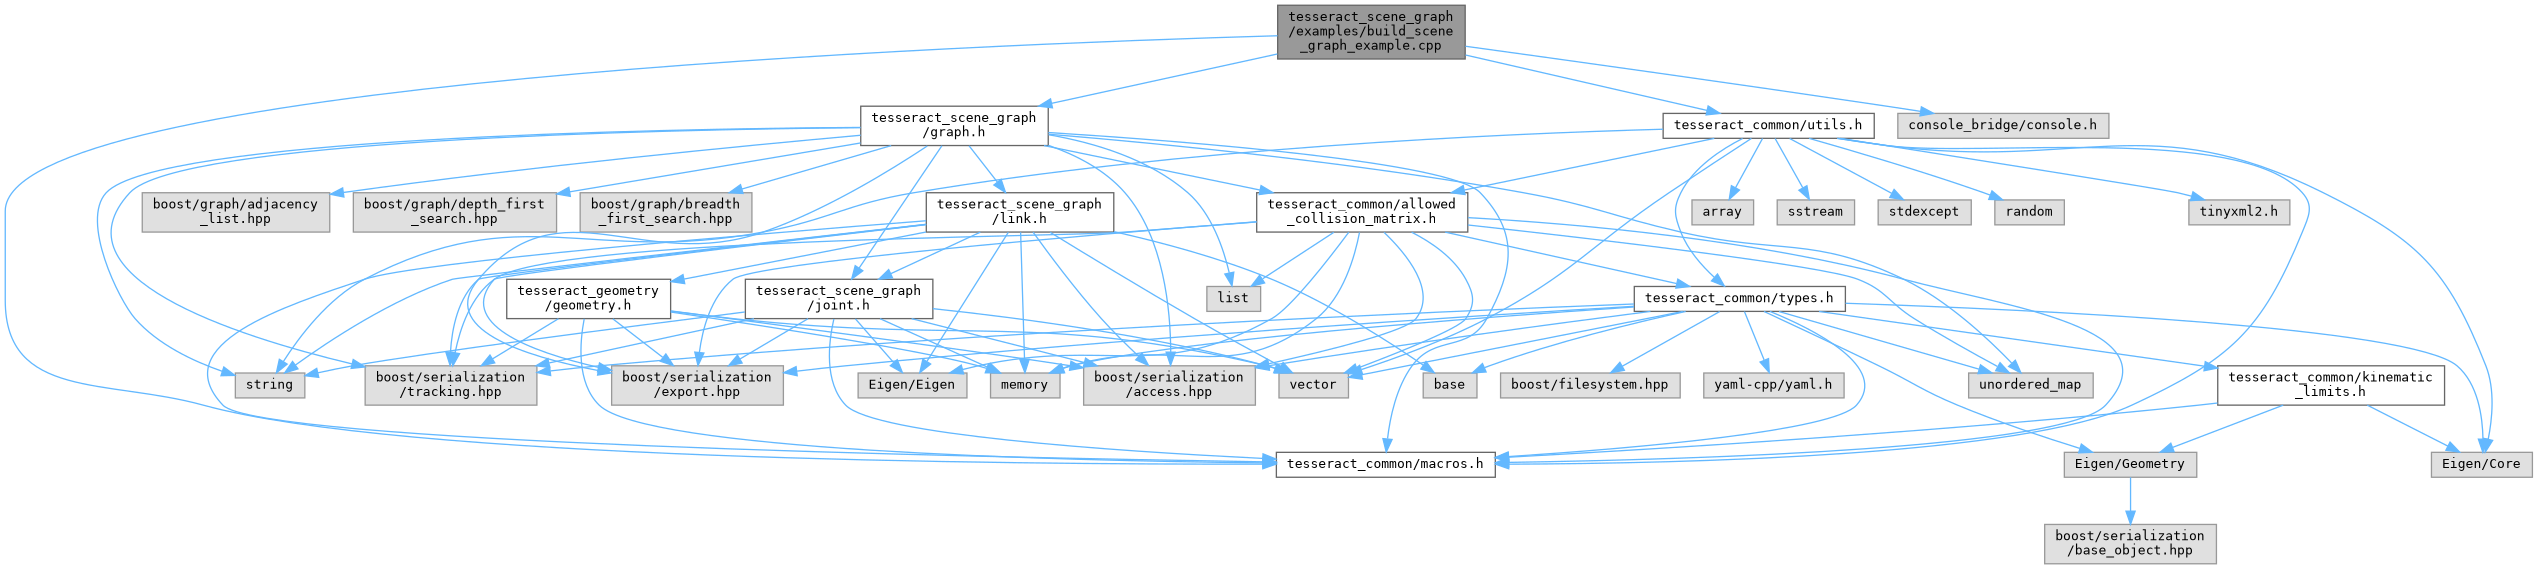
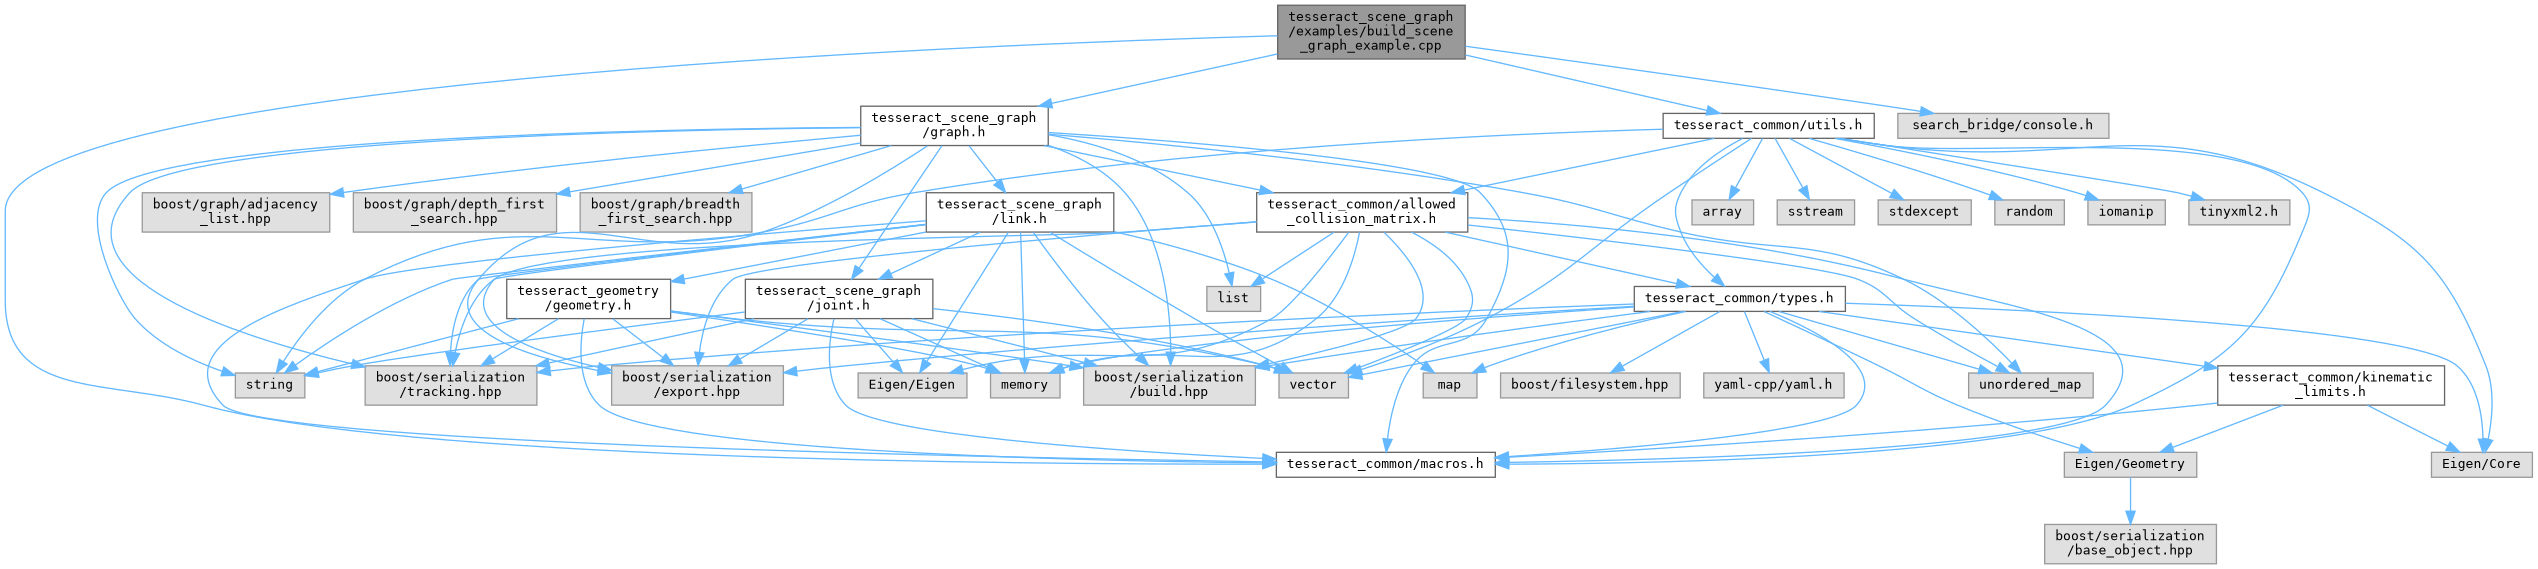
(2003, 126) -> (2003, 126)
none -> (2127, 212)
none -> (418, 345)
(1170, 385) -> (1170, 385)
(1450, 385) -> (1450, 385)
